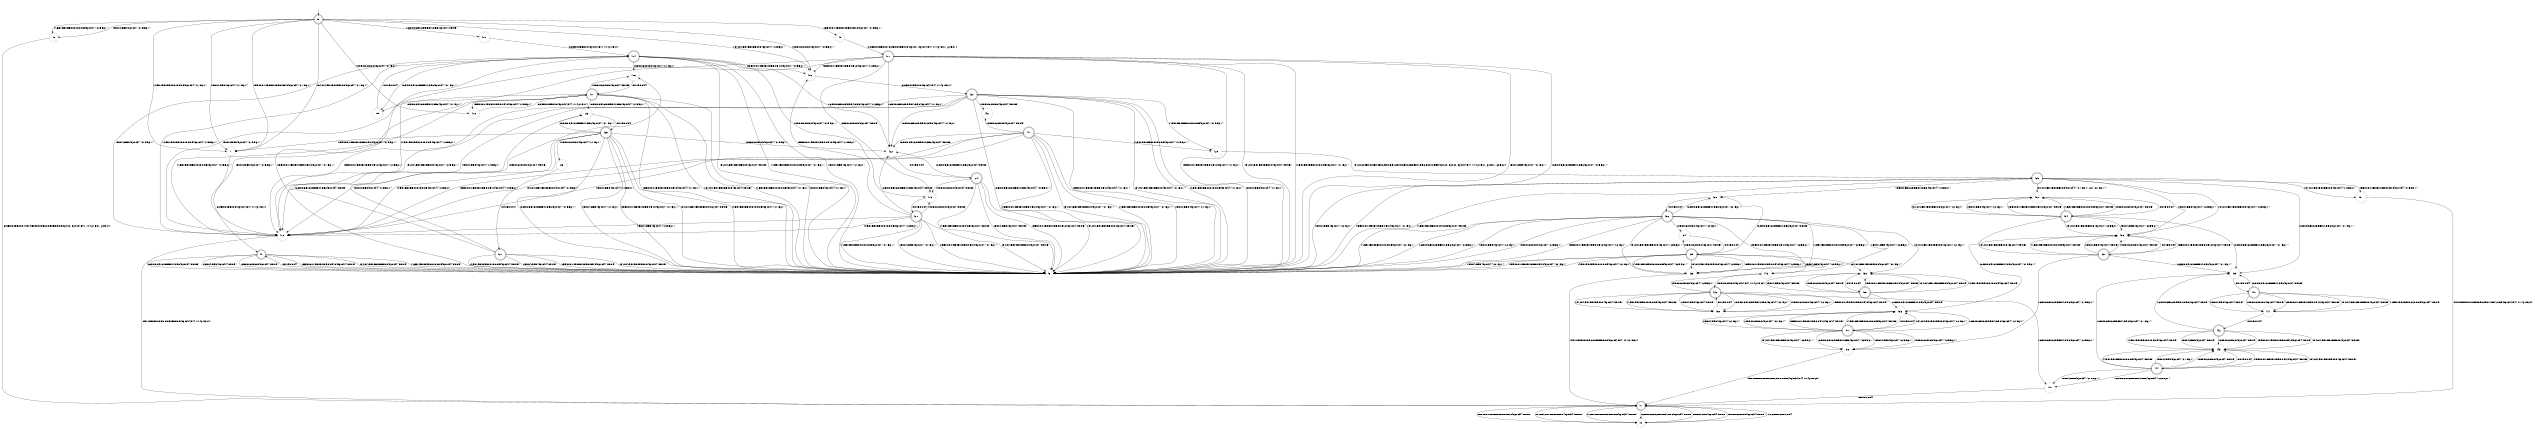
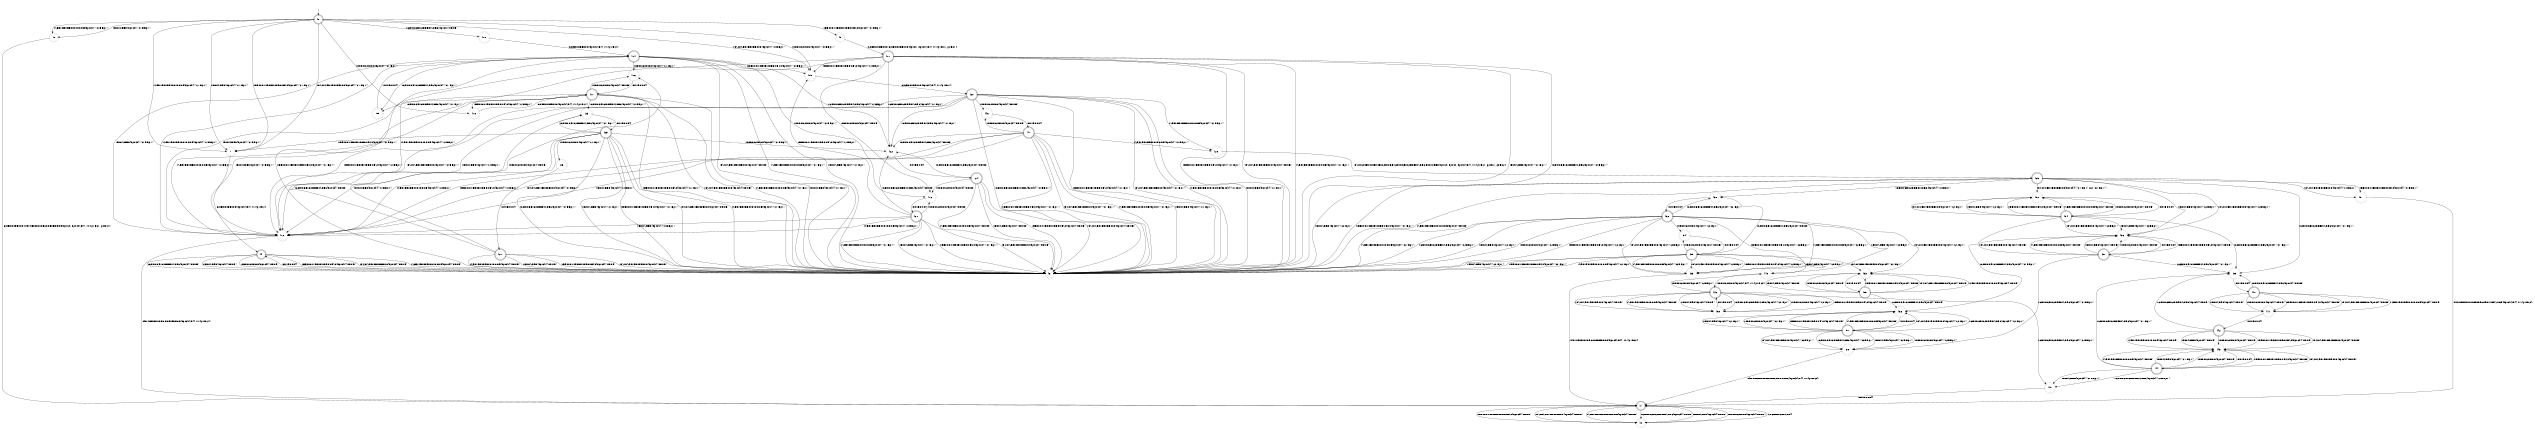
none -> (1011, 117)
